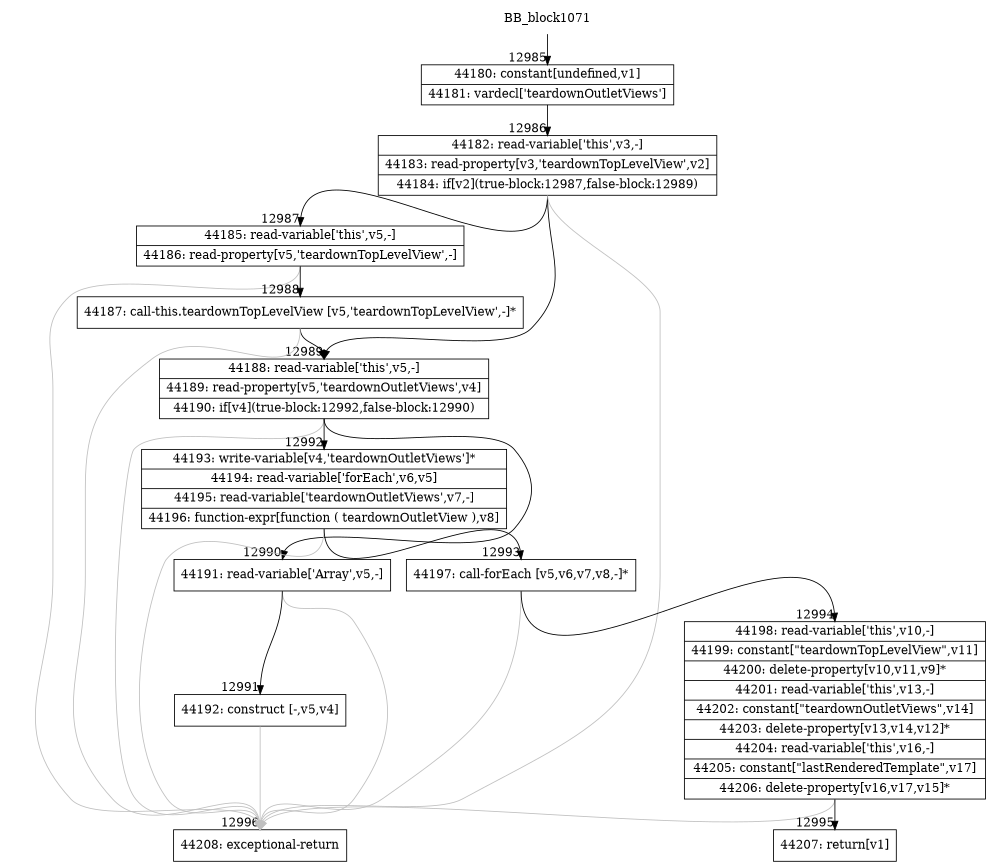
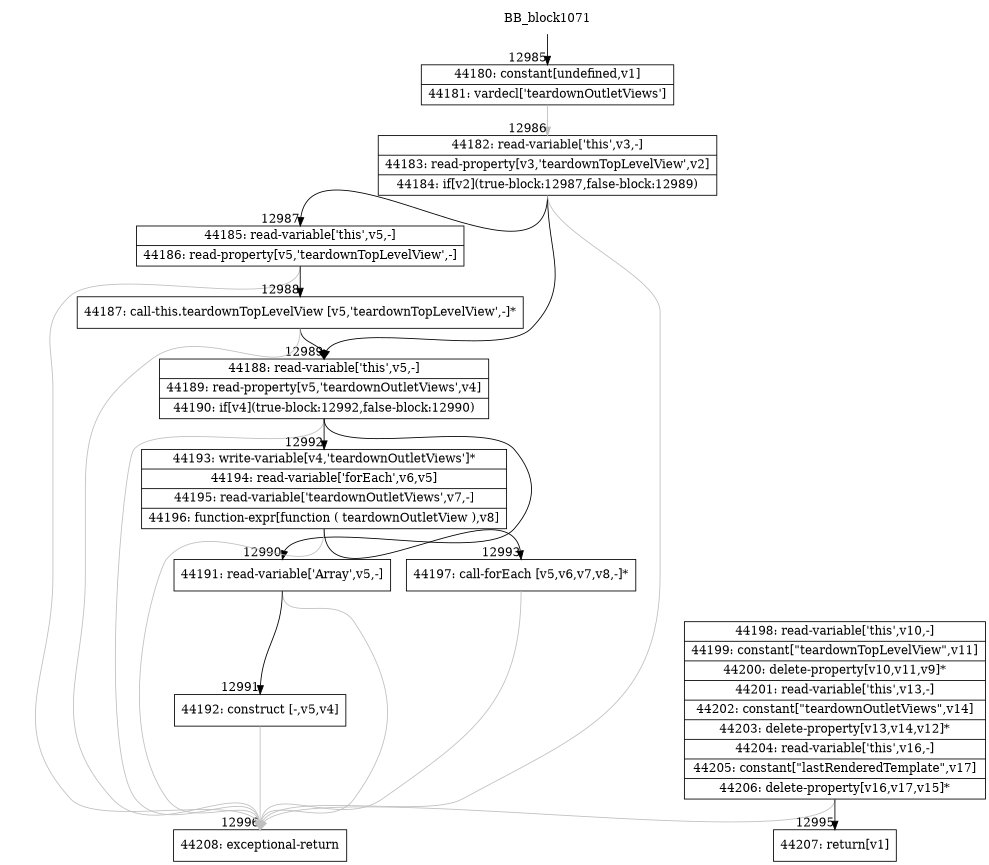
(548, 116) -> (548, 116)
(674, 608) -> none
